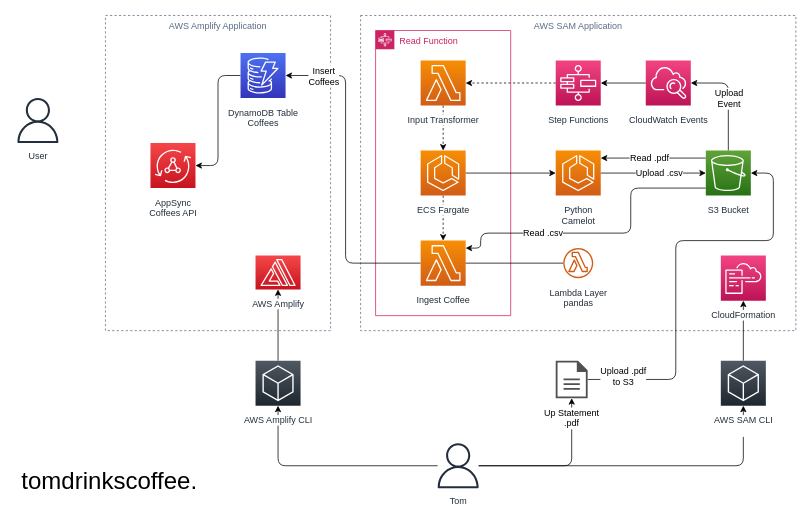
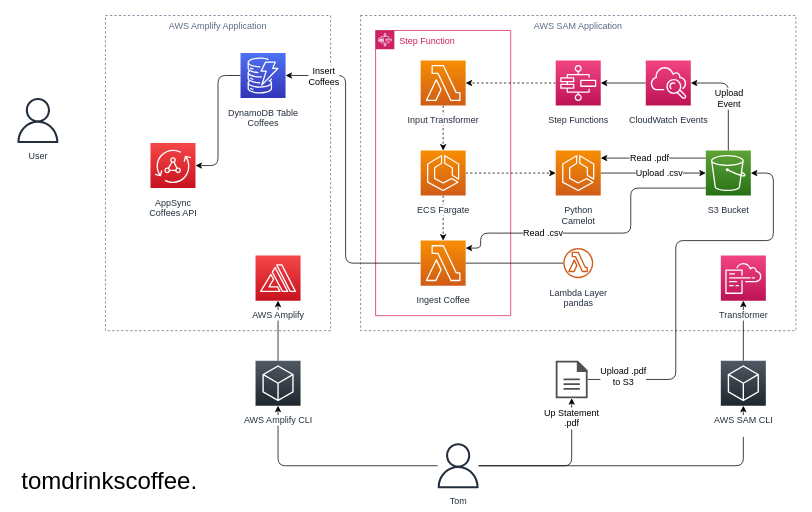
(430, 41) -> (430, 41)
(508, 173) -> (508, 173)
(278, 272) -> (278, 278)
(743, 316) -> (743, 316)
